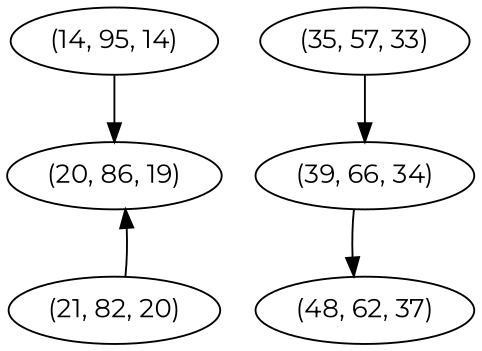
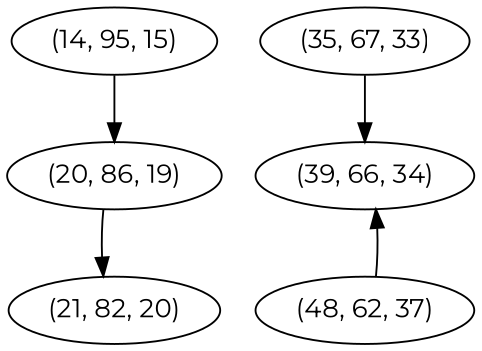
(114, 41) -> (114, 41)
(365, 41) -> (365, 41)
(352, 233) -> (377, 252)
(127, 252) -> (102, 233)
